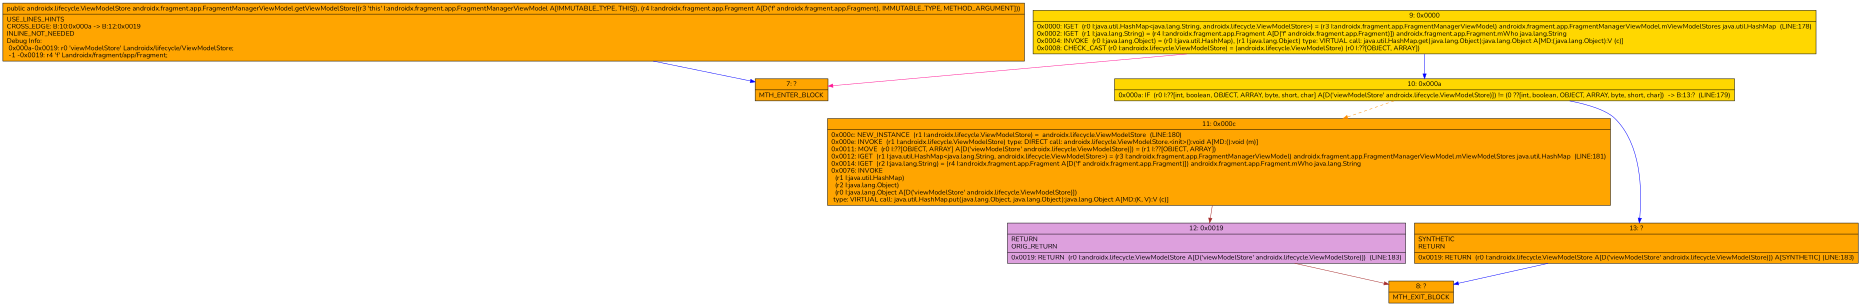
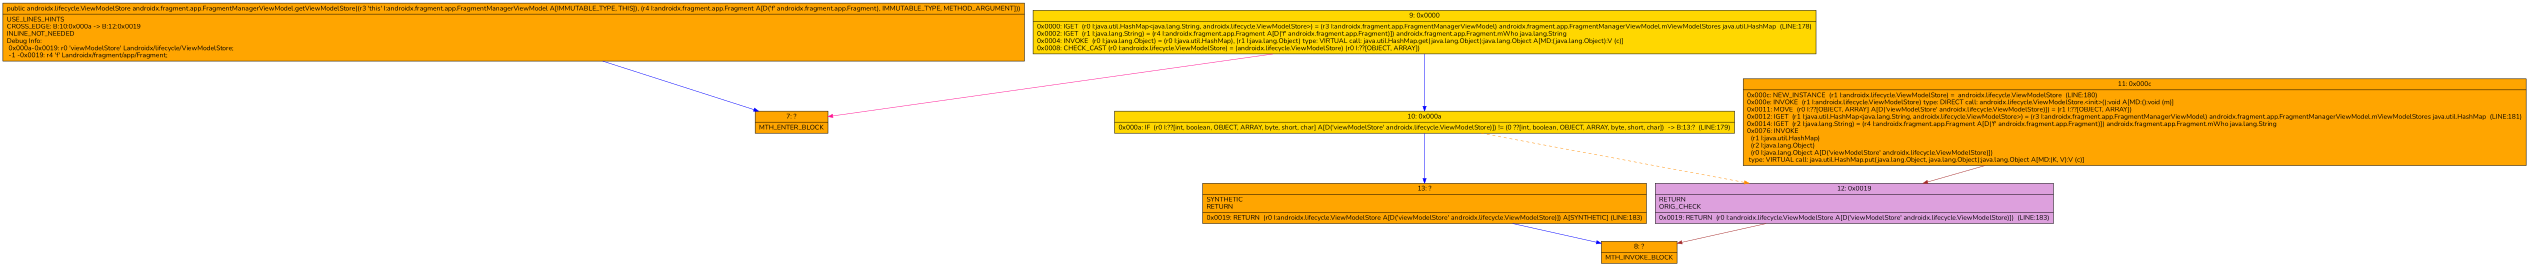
(1371, 109) -> (1613, 158)
(1035, 247) -> (1680, 207)
(1421, 297) -> (1639, 258)
